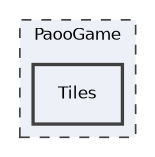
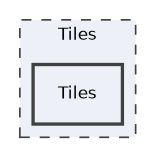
(78, 36) -> (78, 36)
